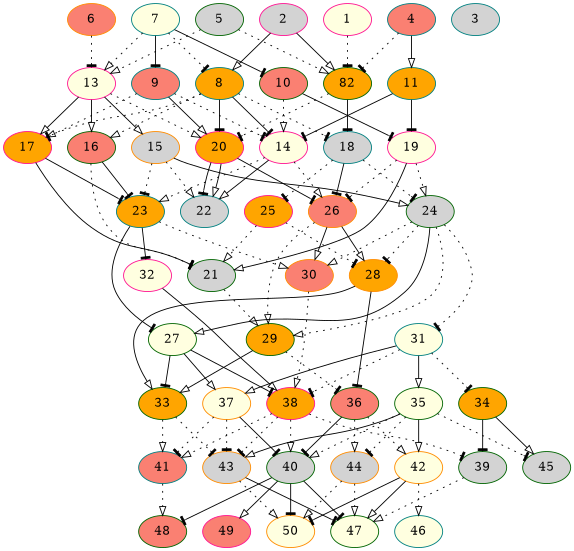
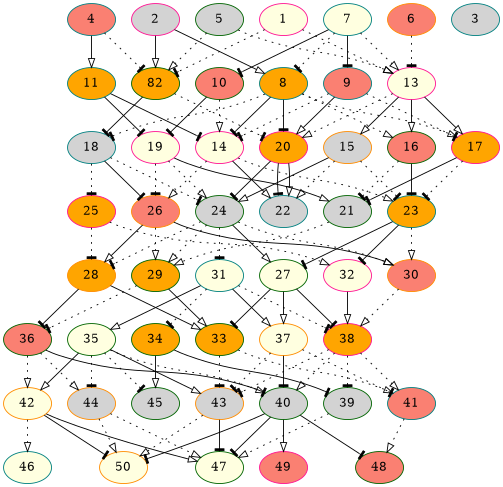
none -> (341, 49)
(270, 176) -> (257, 175)
(82, 178) -> (445, 178)
(243, 240) -> (210, 243)
